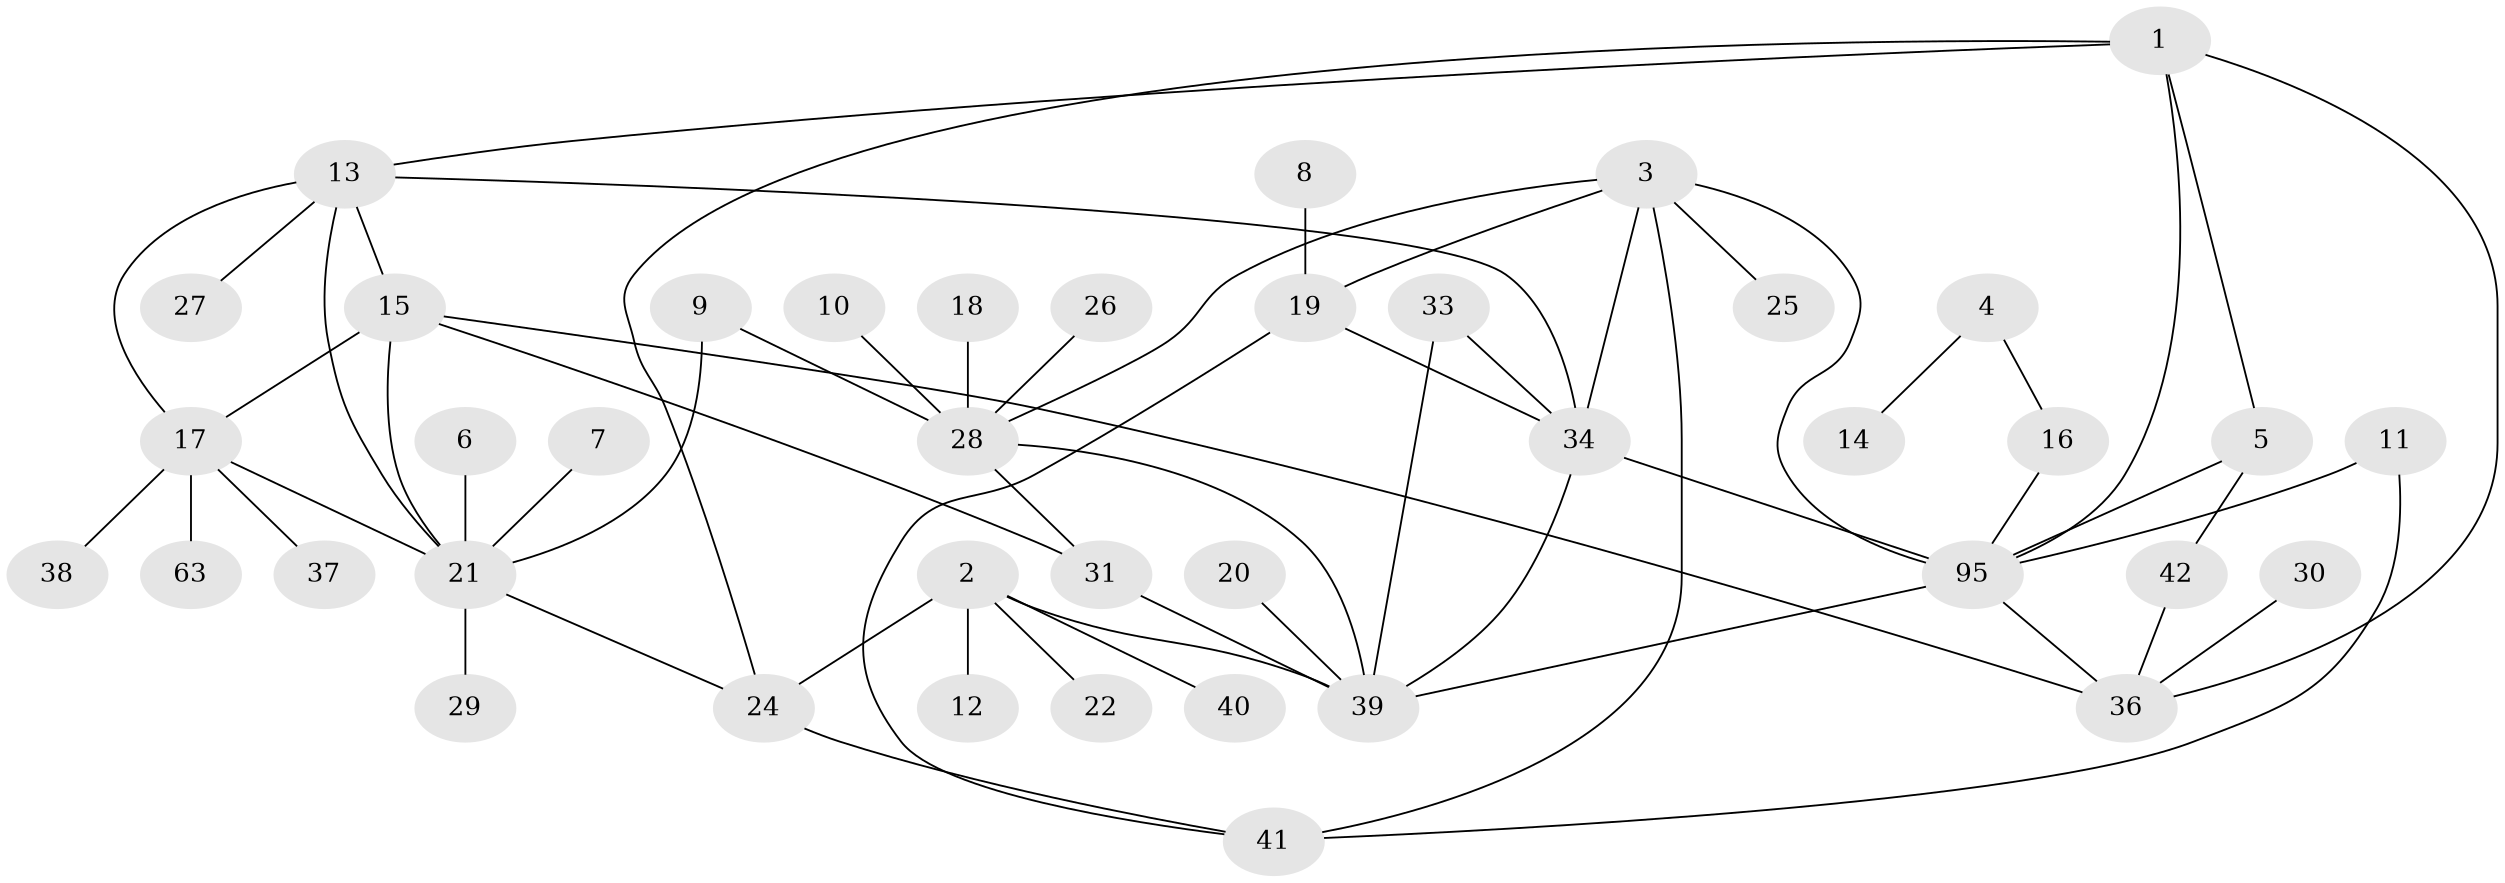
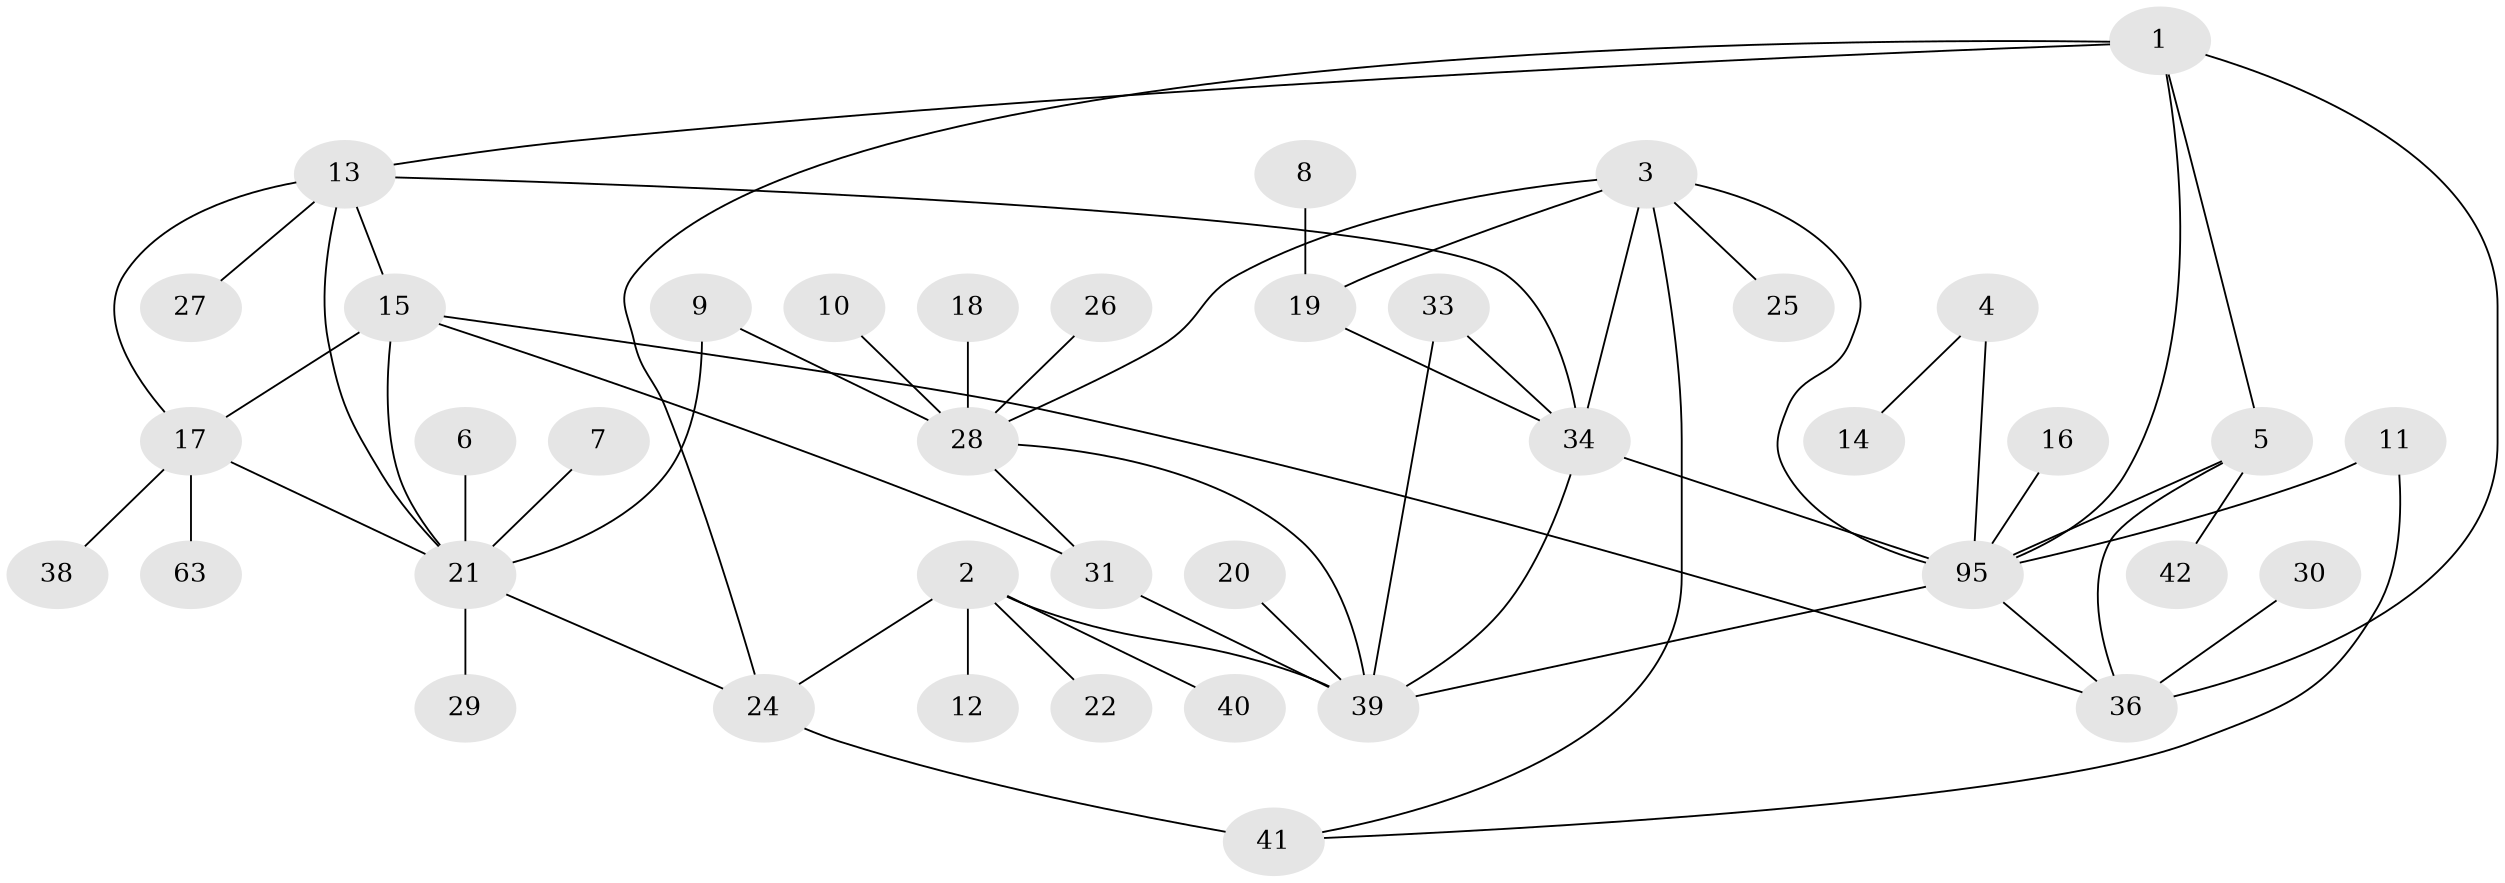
(2023, 375) -> (1980, 441)
(324, 575) -> none
(872, 599) -> none
(2152, 641) -> (2105, 554)
